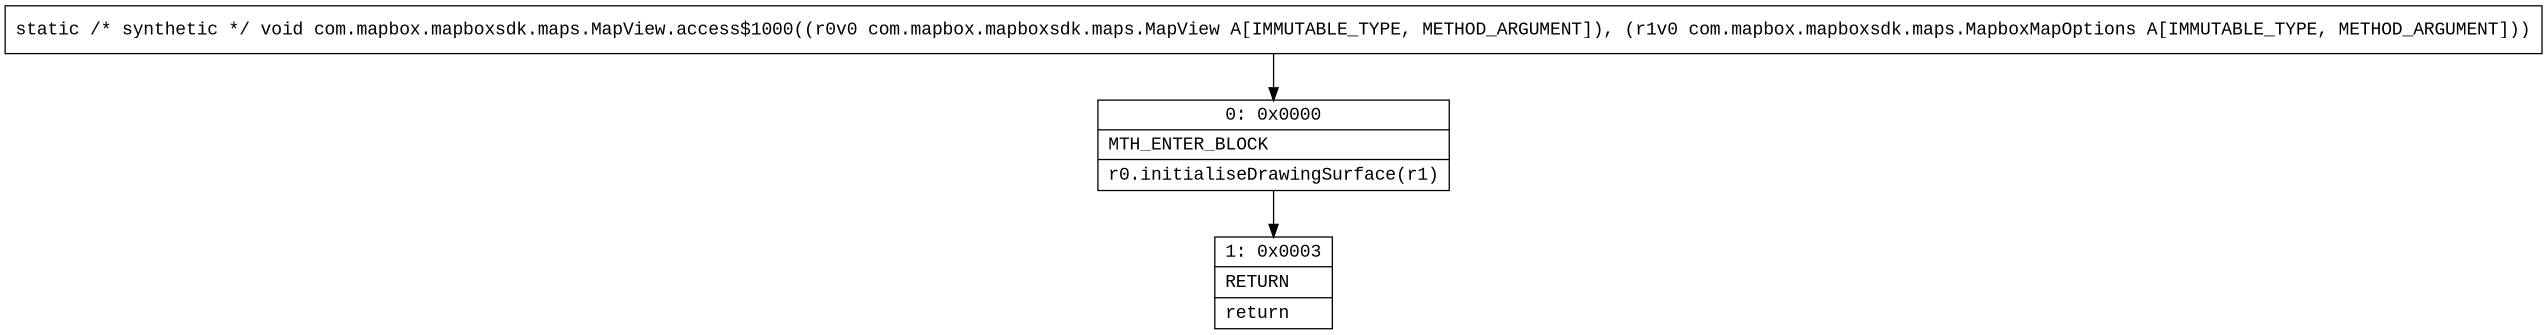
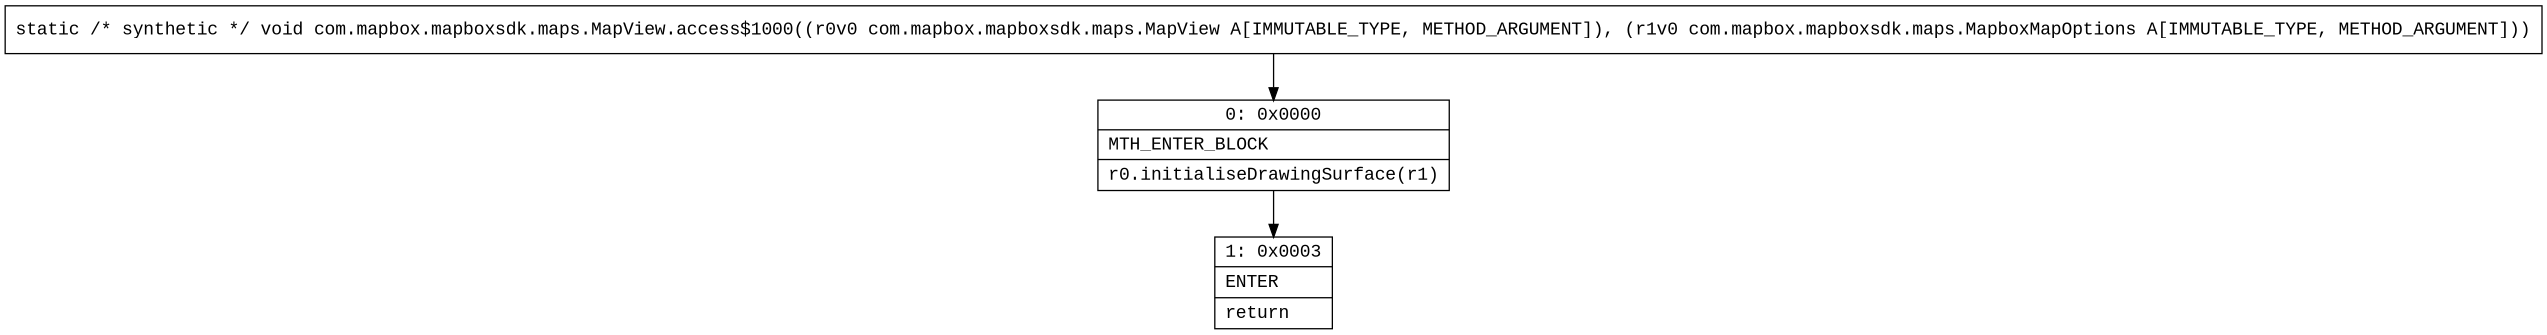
(1257, 282) -> (1252, 282)
